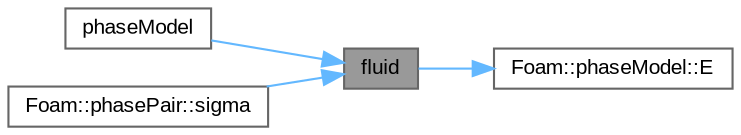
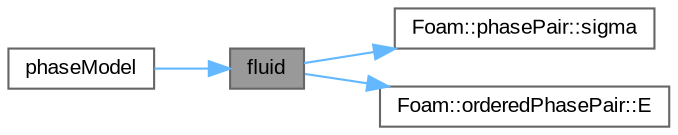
(613, 69) -> (525, 107)
(294, 82) -> (339, 58)
